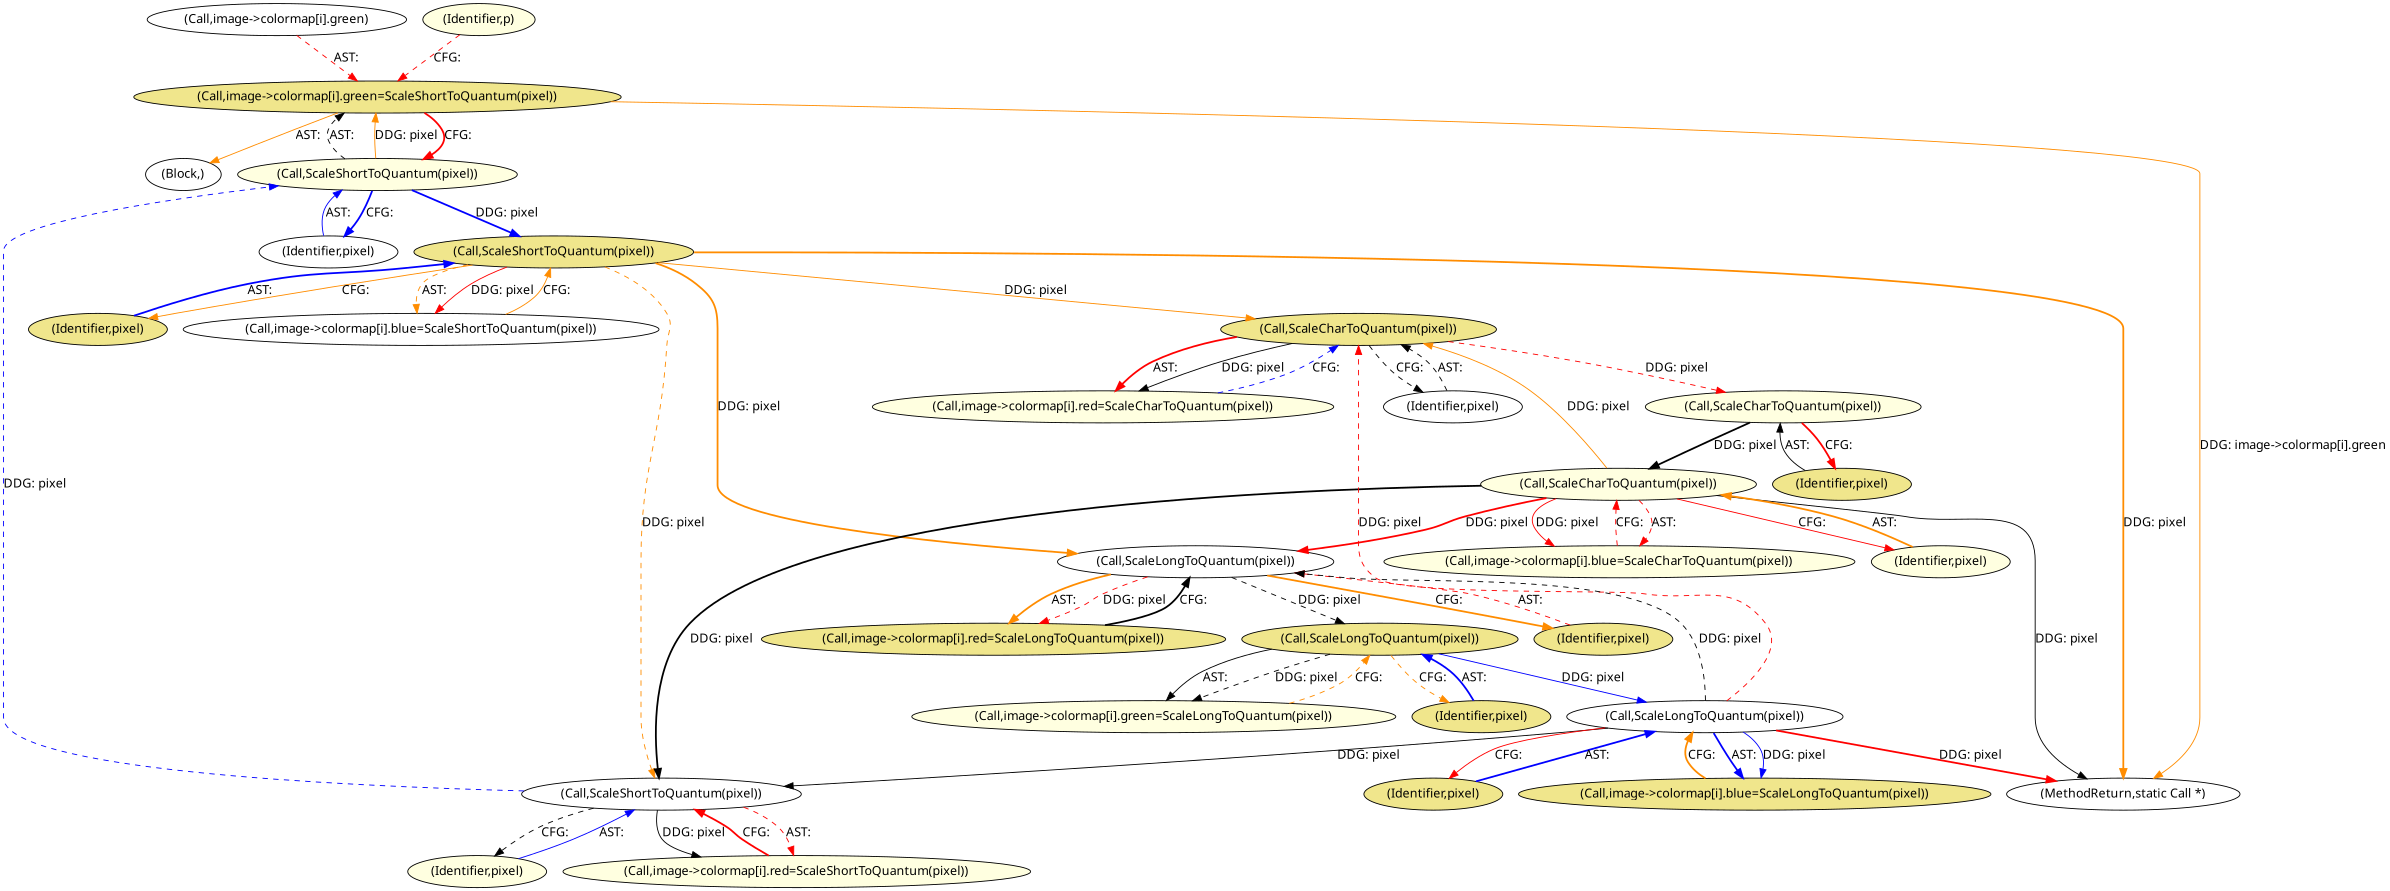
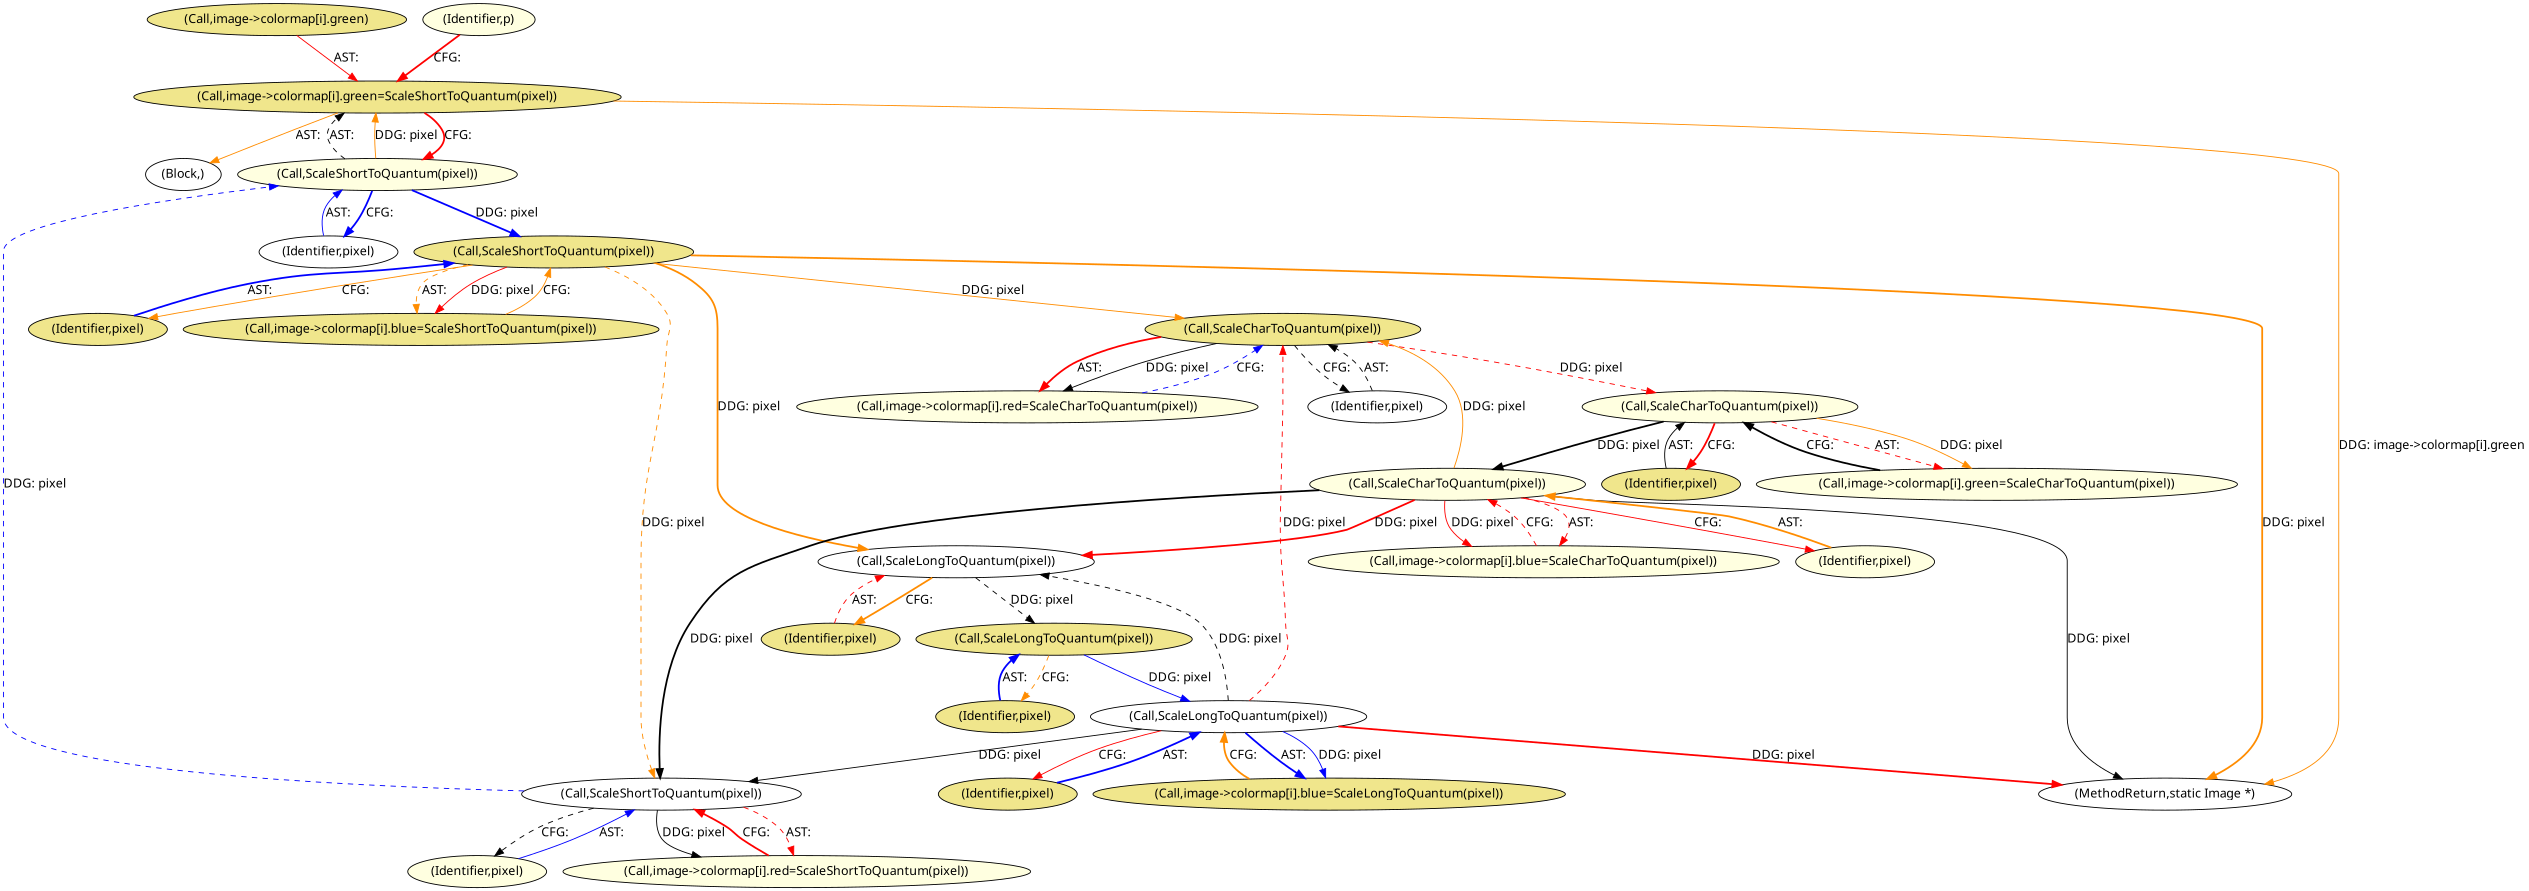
(277, 20) -> (277, 20)
(433, 55) -> (433, 55)
(323, 56) -> (323, 56)
(421, 329) -> (421, 329)
none -> (1997, 484)
(994, 639) -> none
(1154, 717) -> none
(2123, 794) -> (2165, 794)
